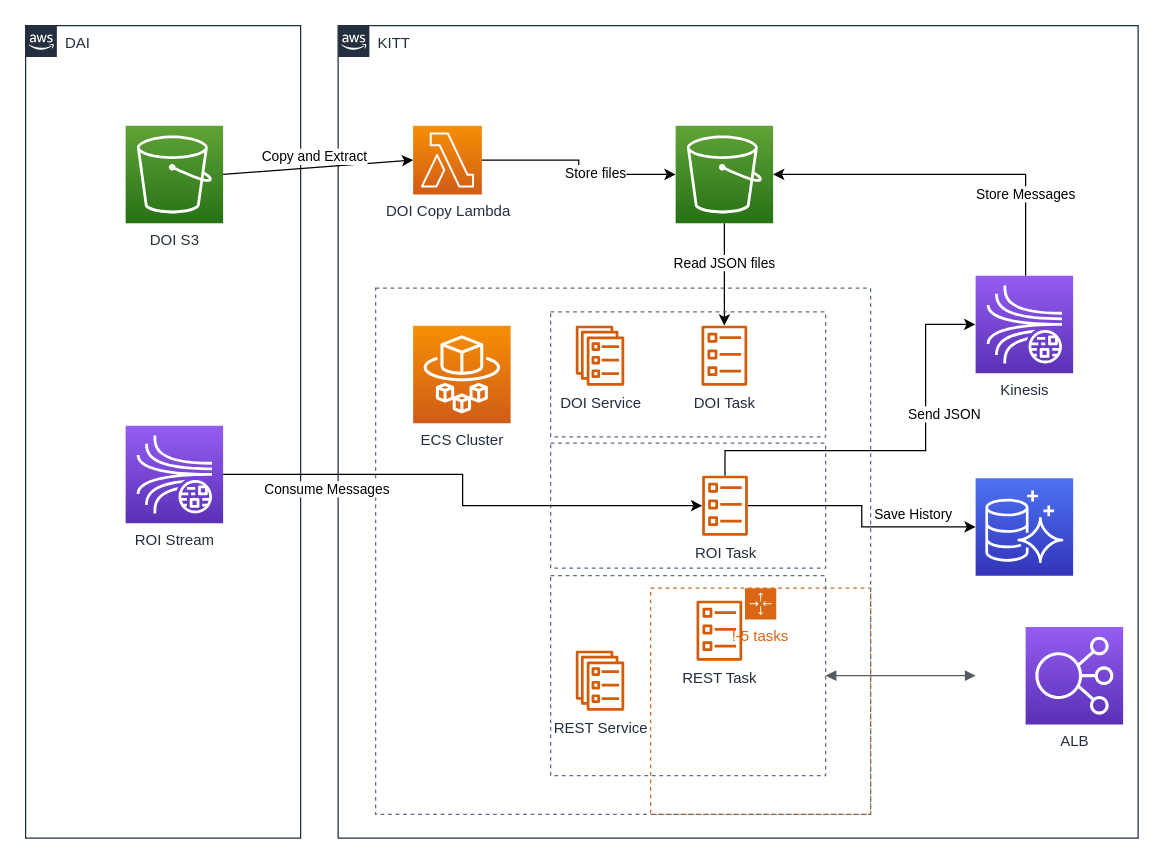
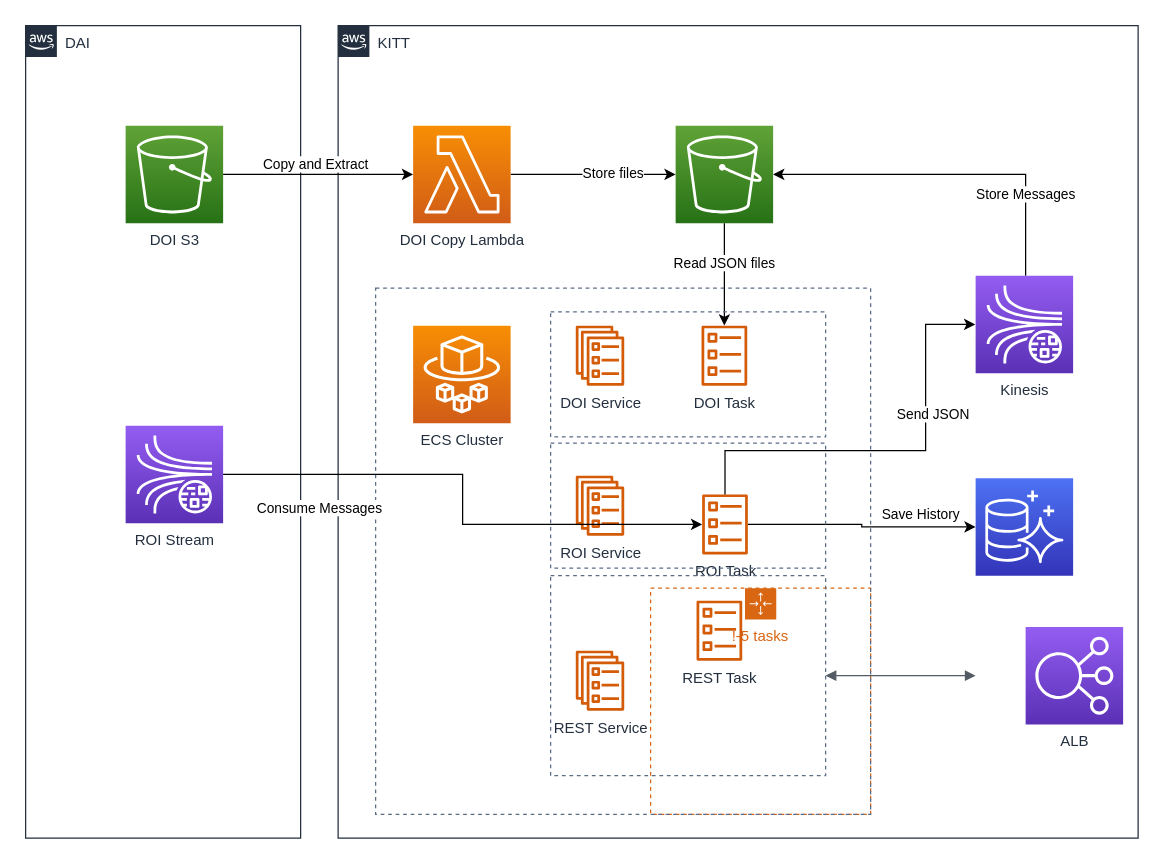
(448, 160) -> (462, 174)
none -> (600, 506)
(725, 506) -> (725, 524)
